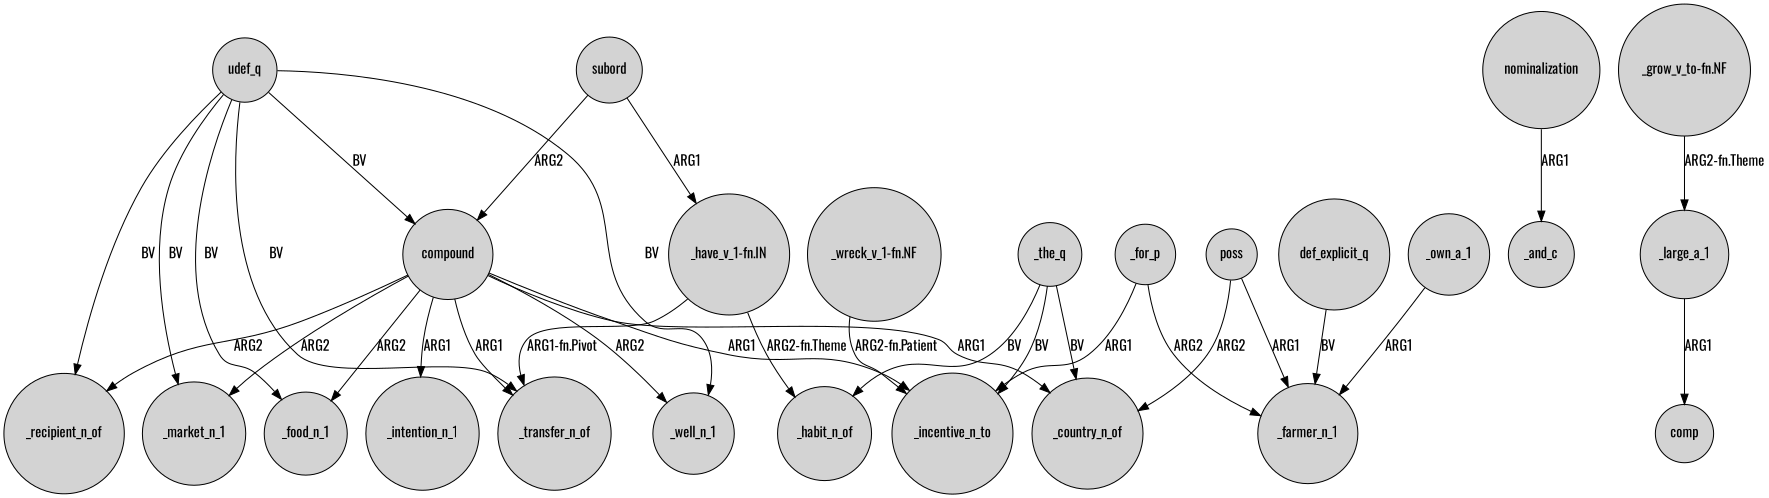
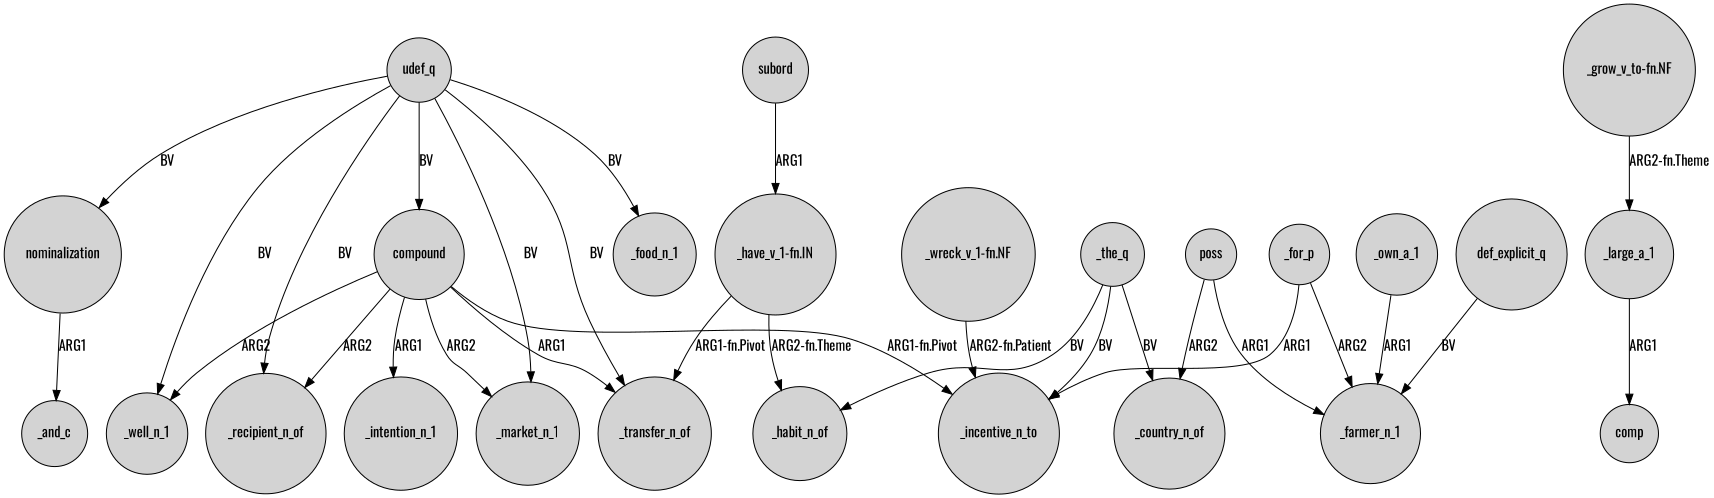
none -> (237, 118)
(536, 154) -> none
(767, 327) -> none
(379, 341) -> none
(742, 347) -> (923, 347)
